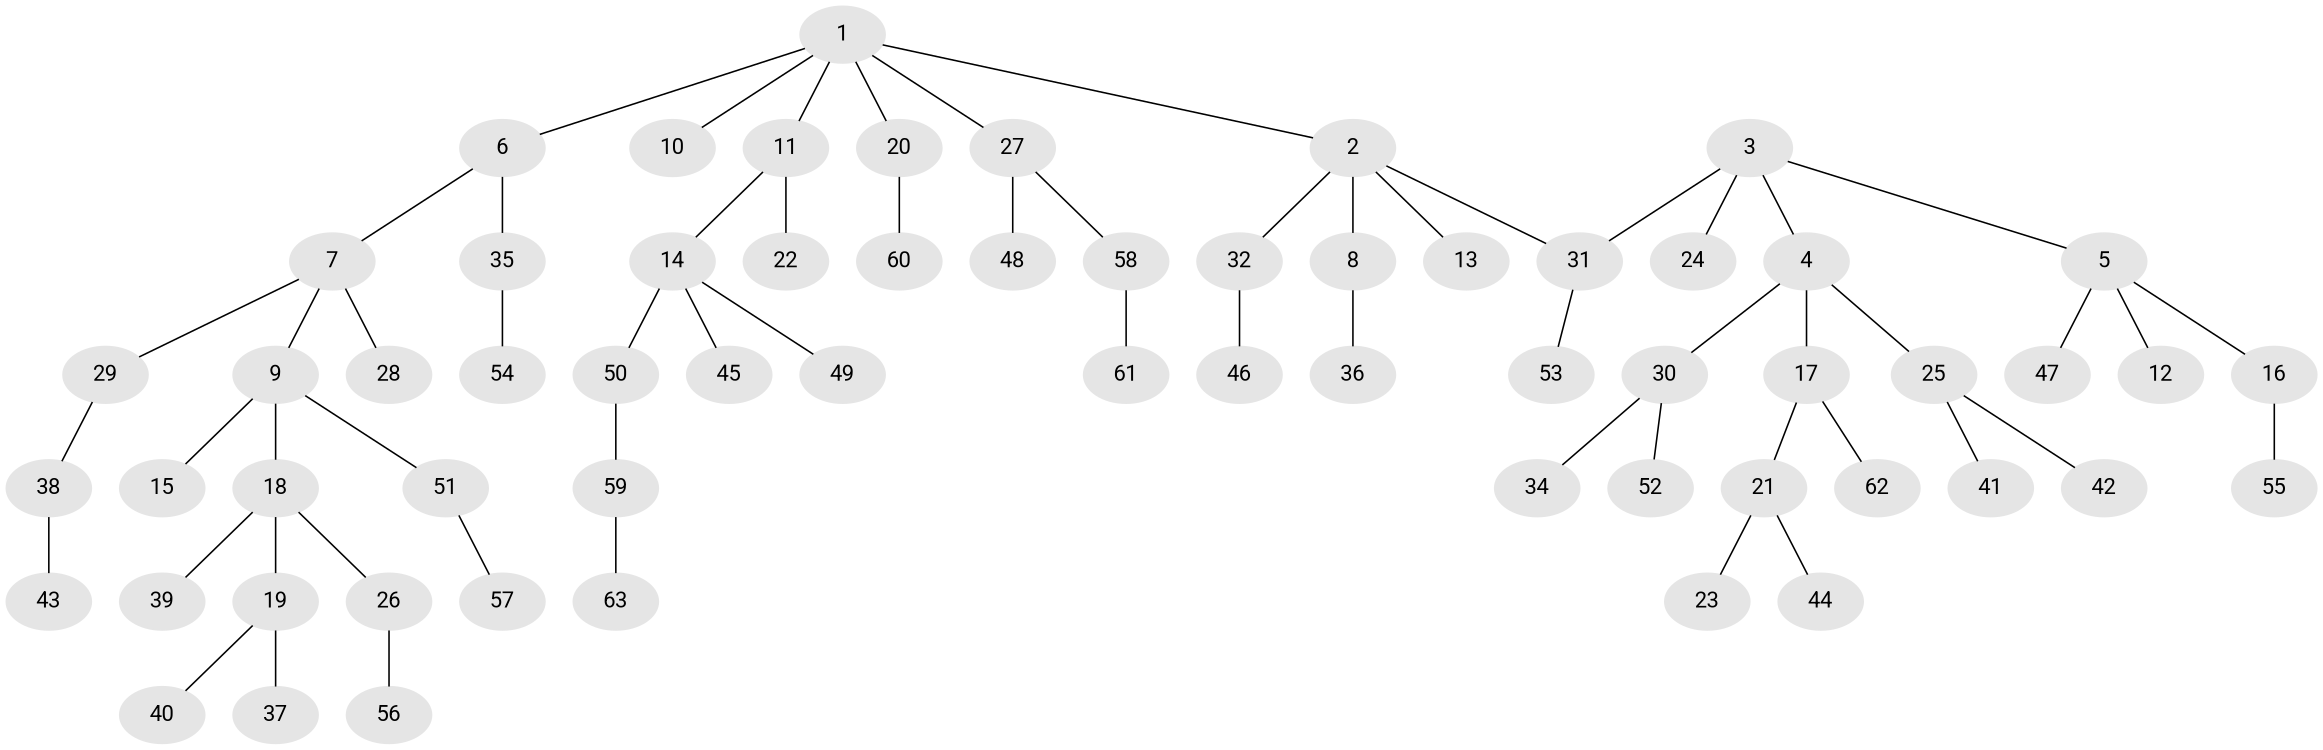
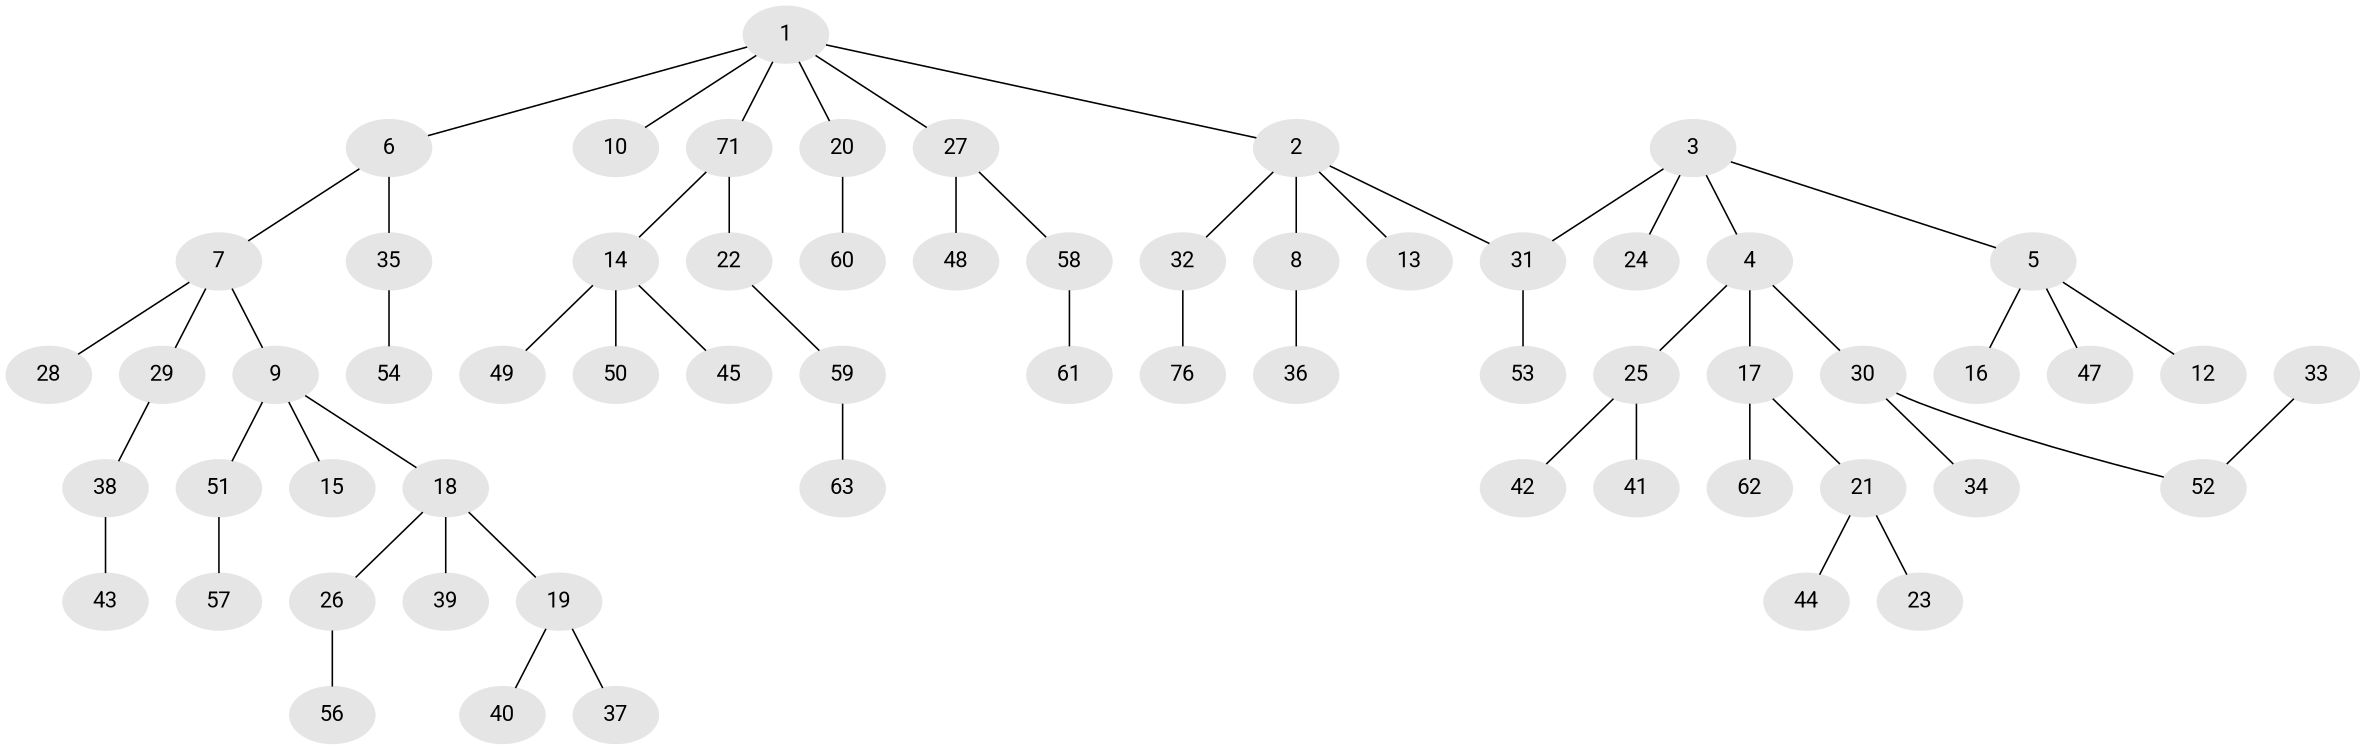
(786, 148) -> (729, 148)
(1240, 375) -> (1183, 375)
none -> (2317, 375)
(616, 432) -> (786, 318)
(2274, 488) -> none
